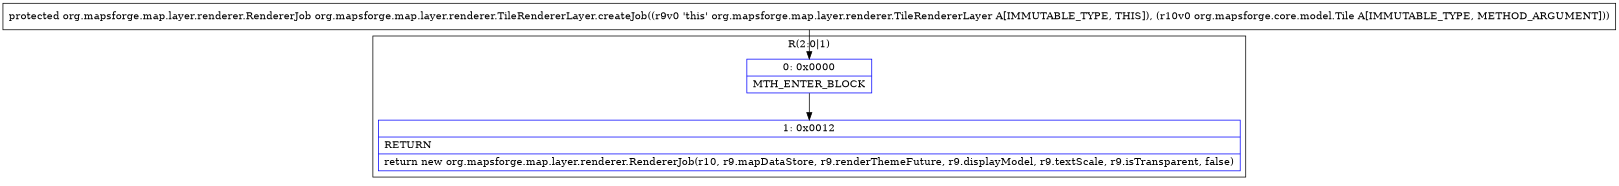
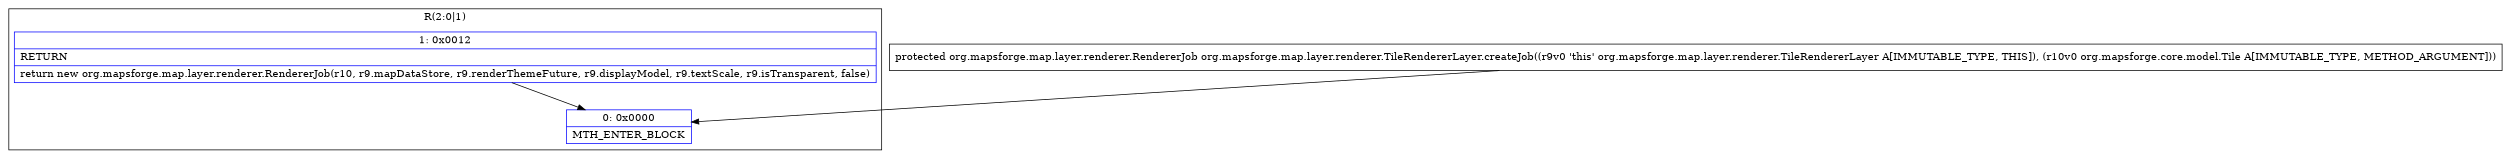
(809, 103) -> (545, 95)
